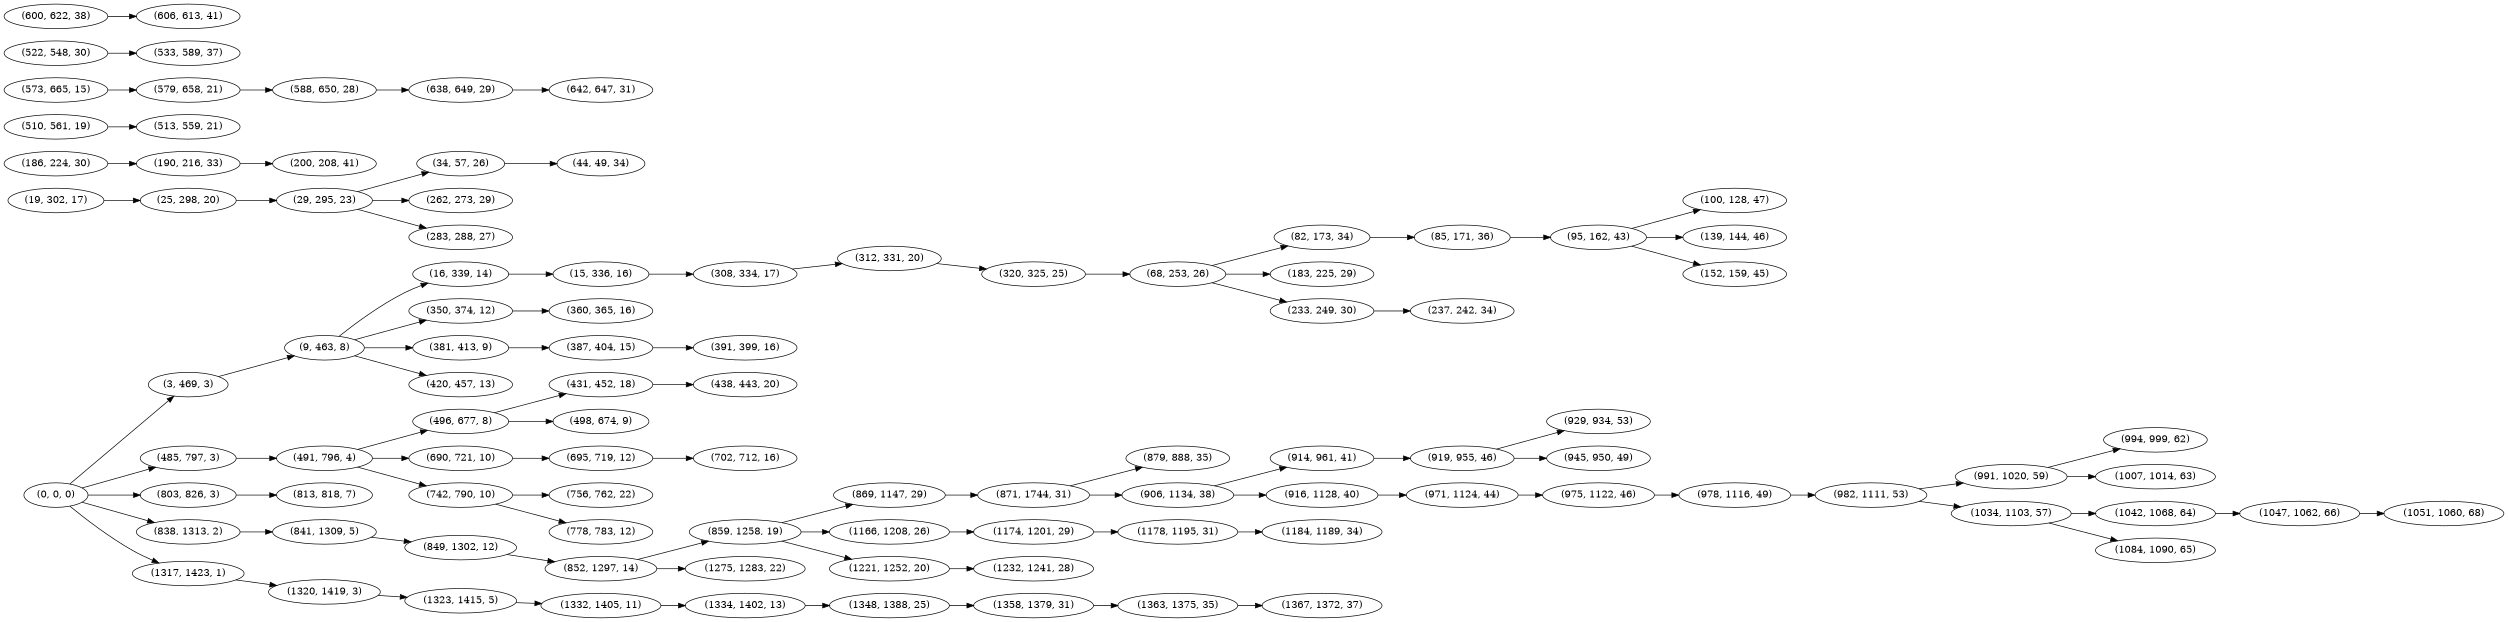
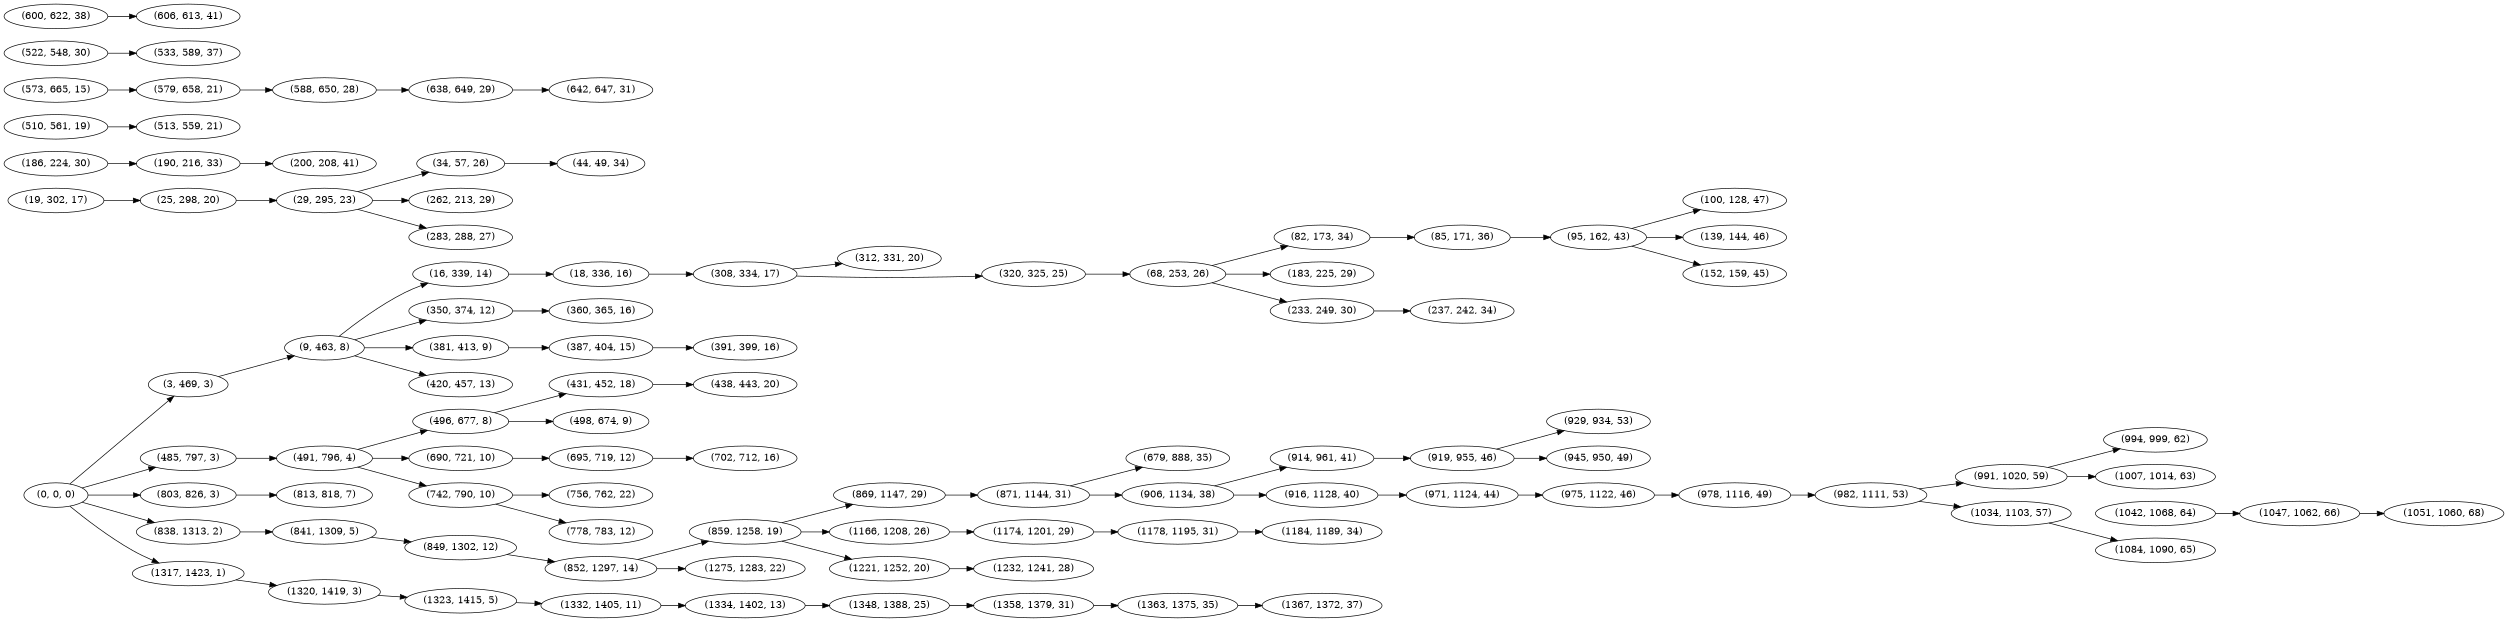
(461, 200) -> (461, 200)
(958, 266) -> (886, 278)
(601, 274) -> (601, 274)
(1178, 458) -> (1178, 458)
(1034, 495) -> (1034, 495)
(2080, 514) -> none
